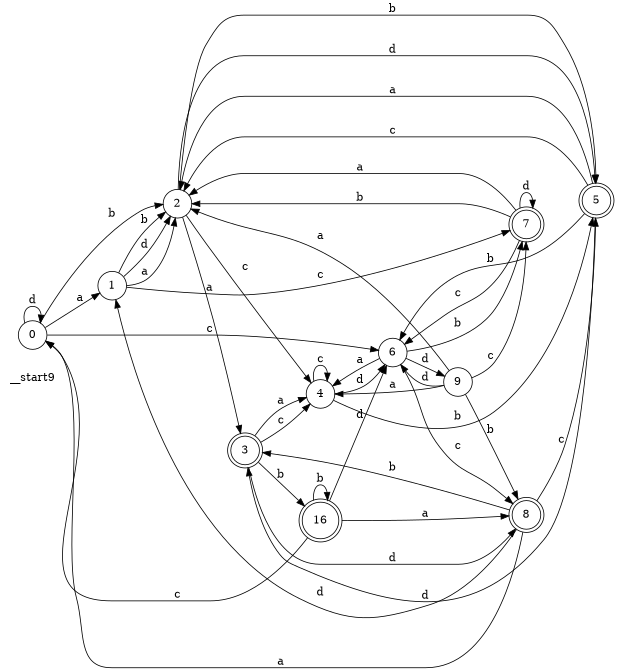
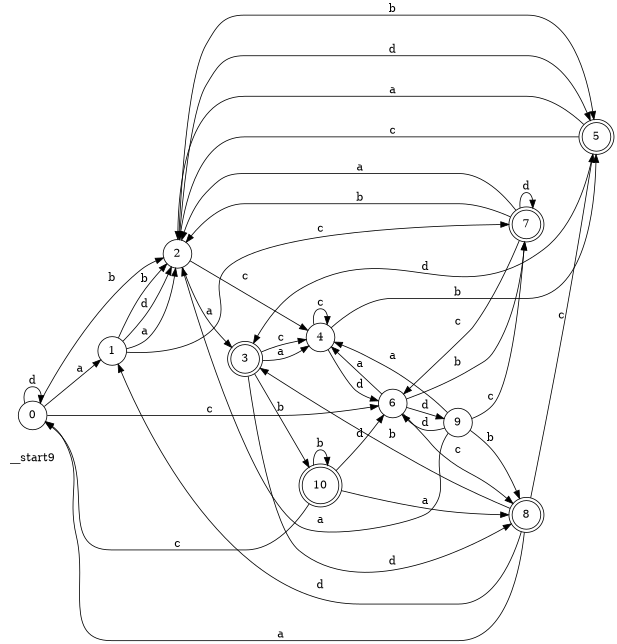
(489, 266) -> none
(321, 520) -> (321, 485)
